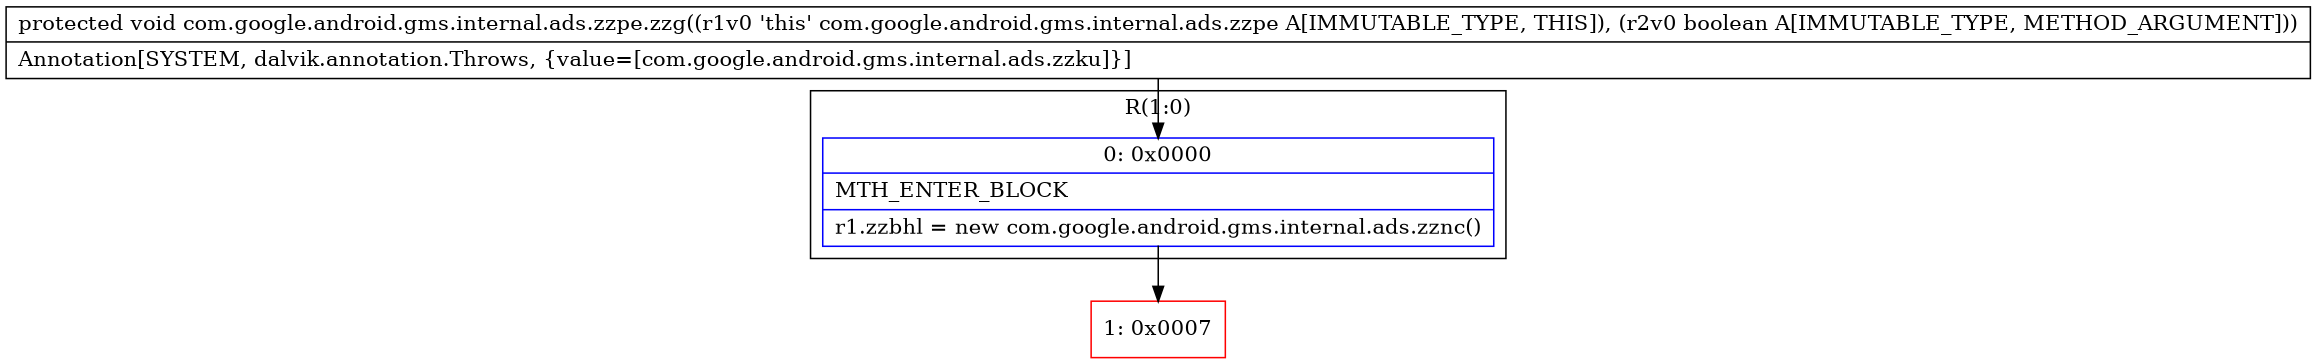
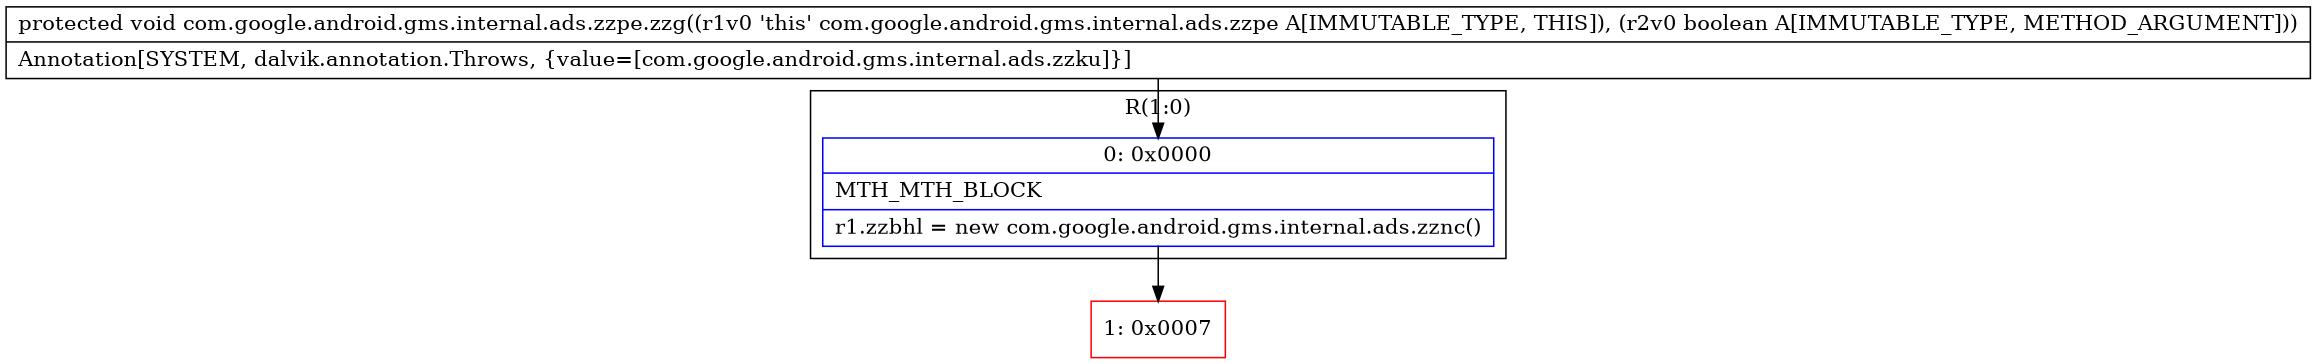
(952, 191) -> (939, 191)
